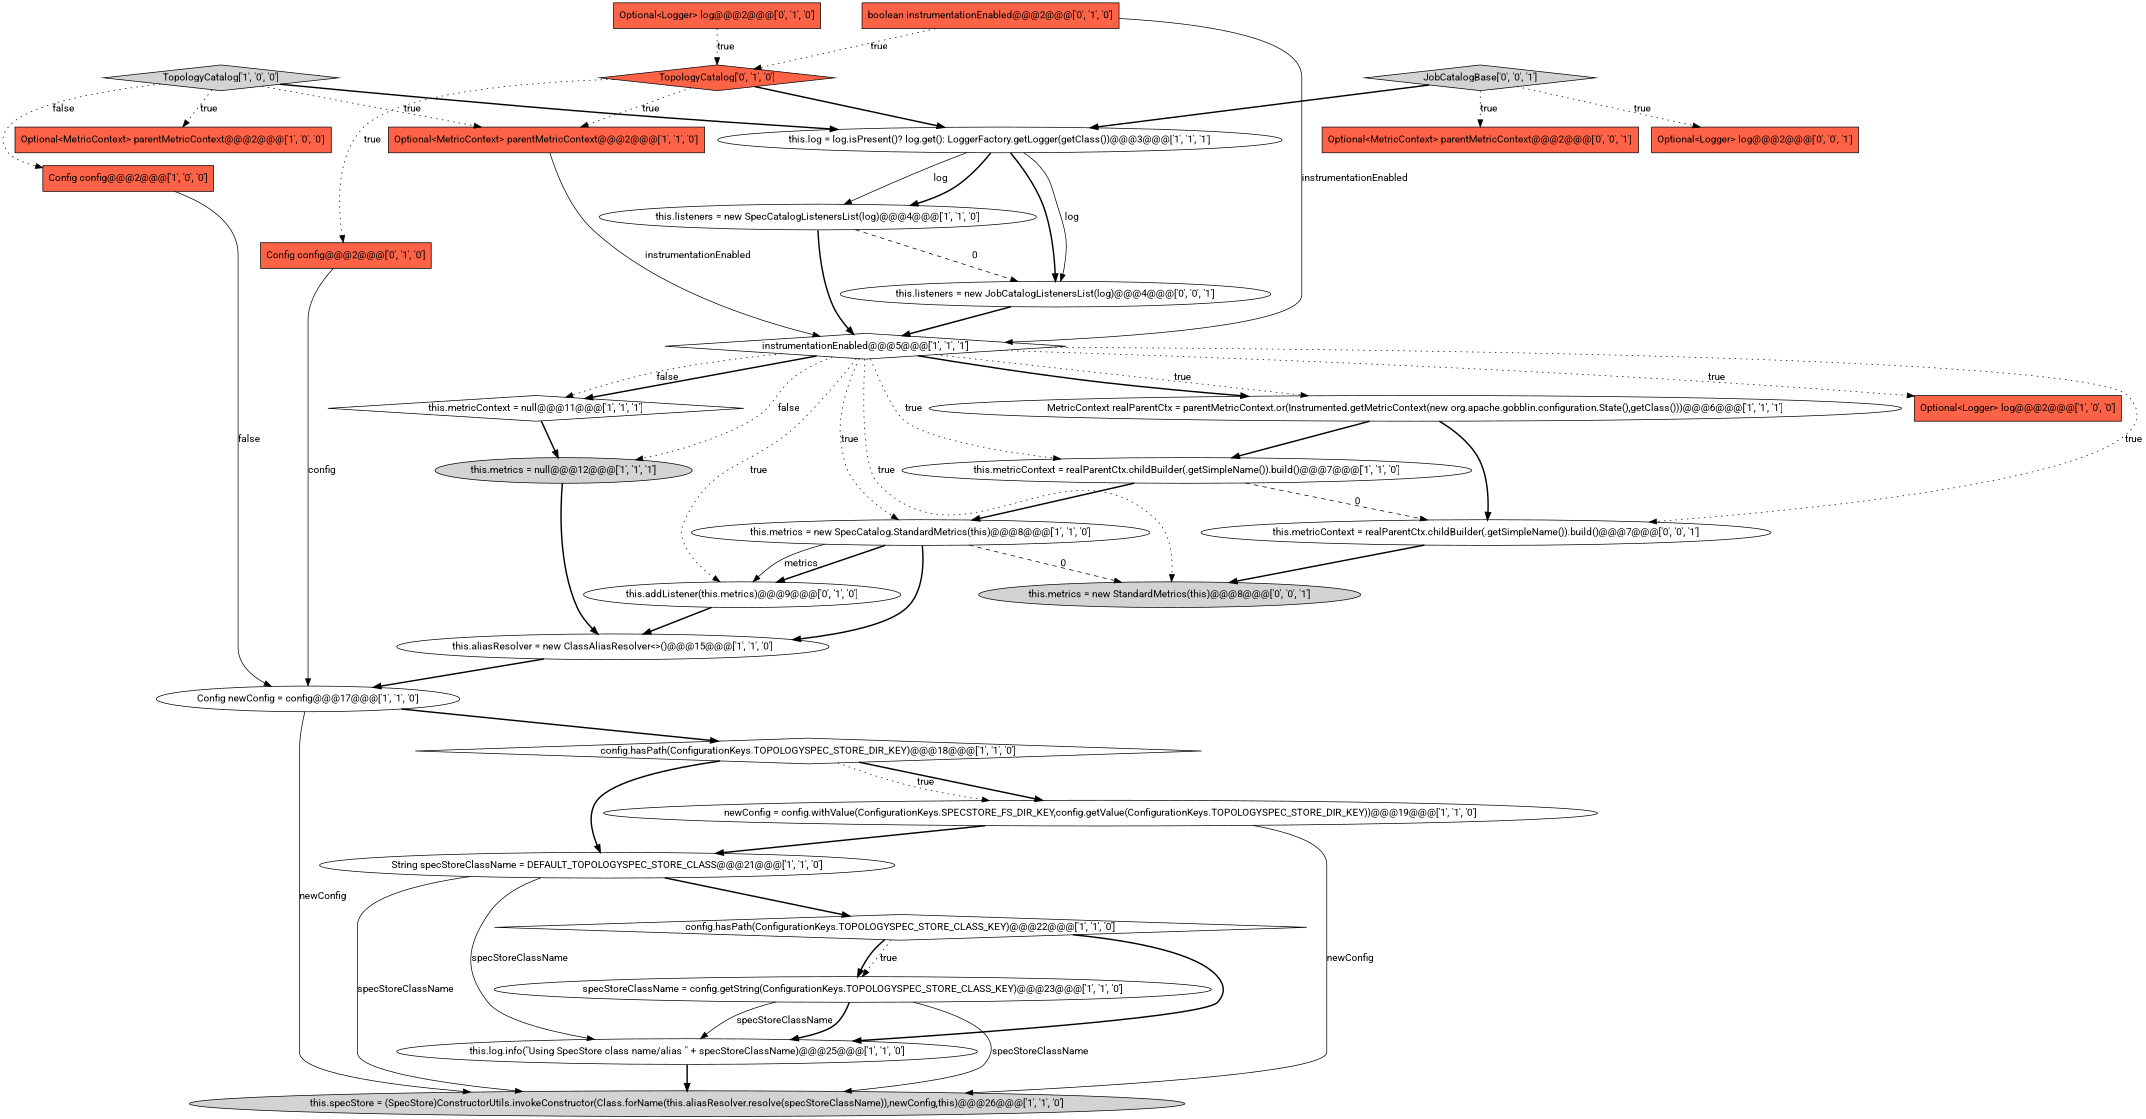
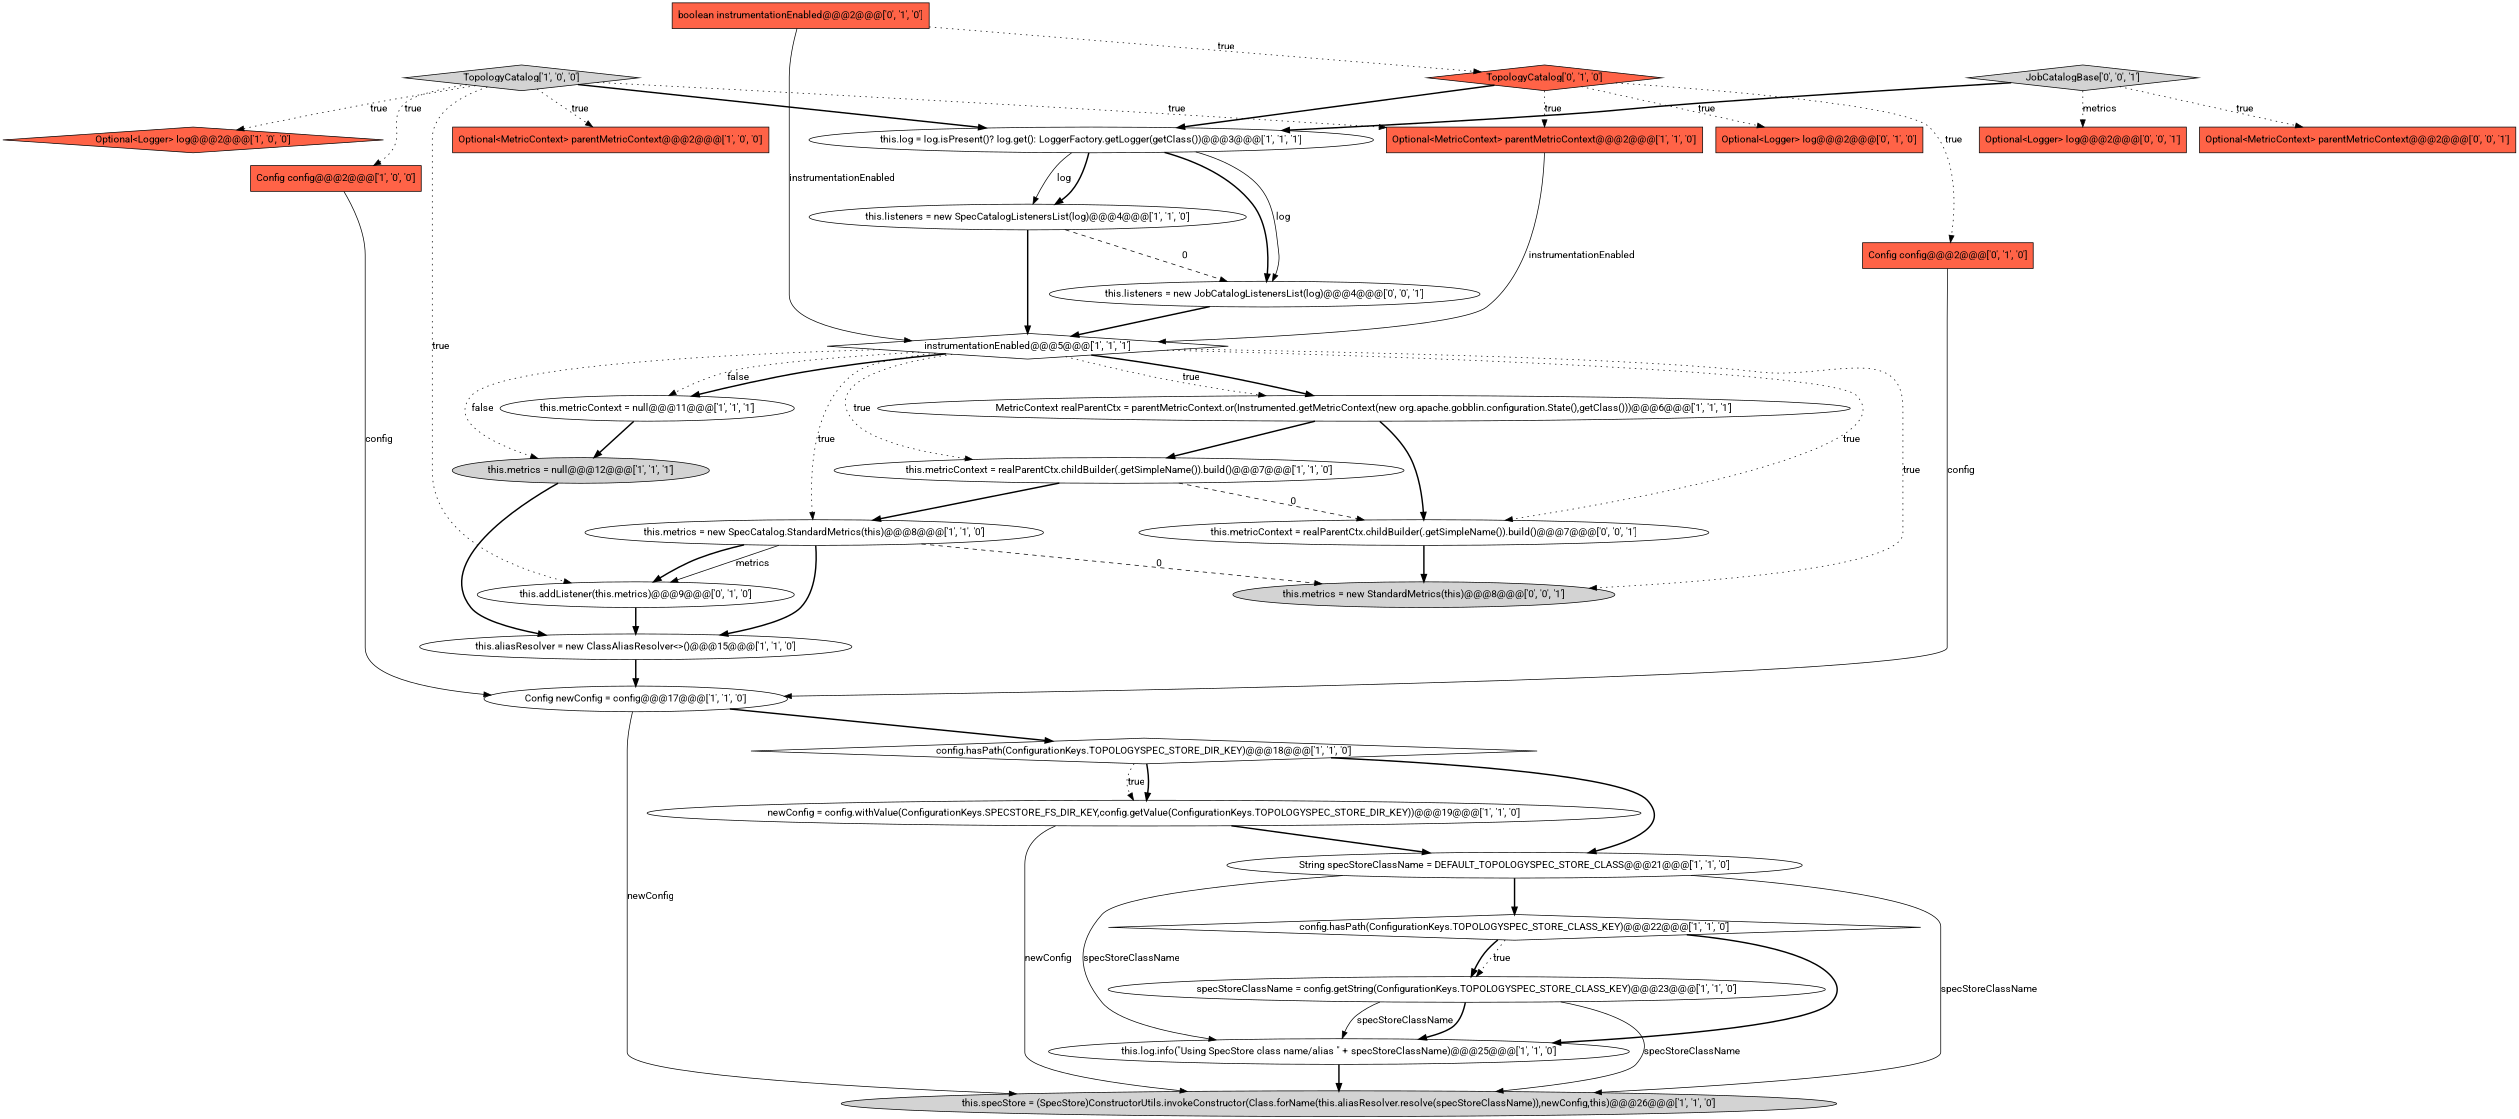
(717, 43) -> (1682, 109)
(64, 109) -> (413, 109)
(1643, 109) -> (2100, 109)
(1454, 368) -> (359, 106)
(536, 408) -> (647, 408)
(2018, 408) -> (193, 140)
(249, 439) -> (379, 439)
(743, 461) -> (432, 357)
